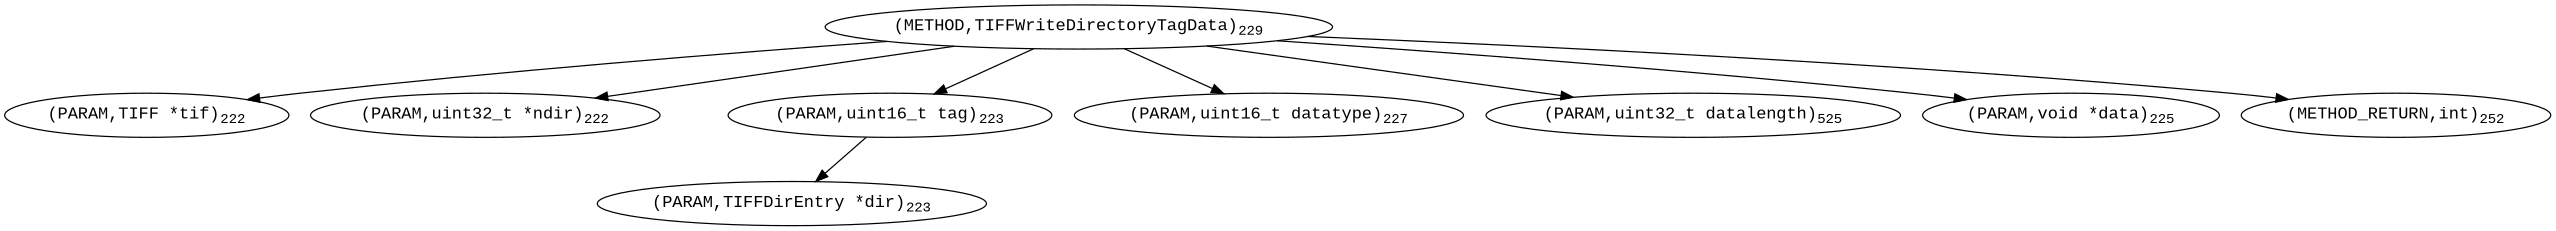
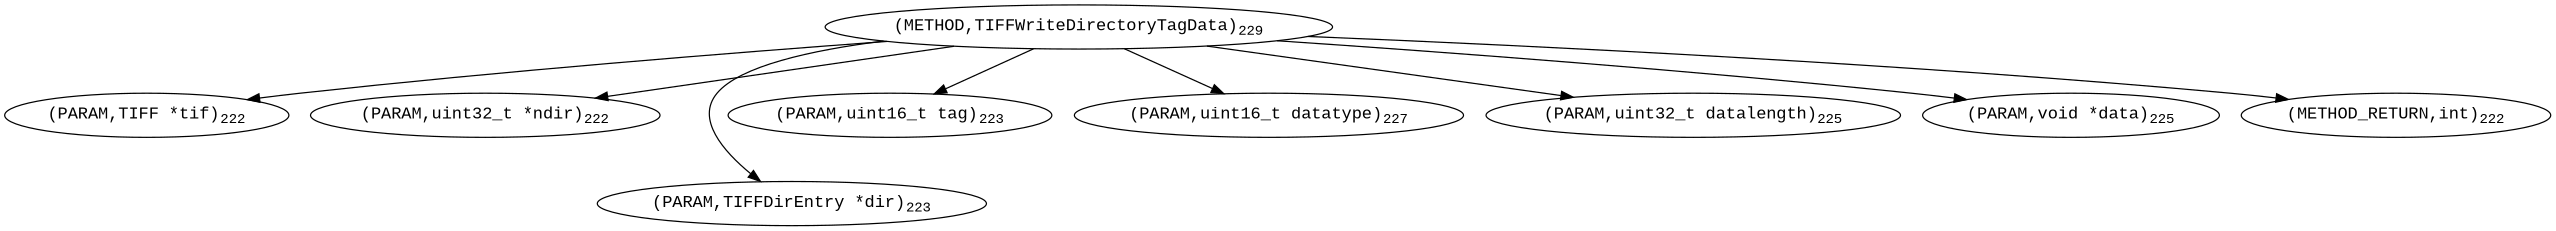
(1830, 113) -> (1830, 113)
(2492, 113) -> (2492, 113)
(846, 155) -> (763, 66)
